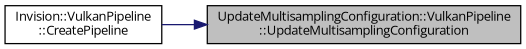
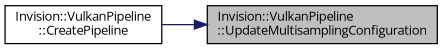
(364, 25) -> (322, 25)
